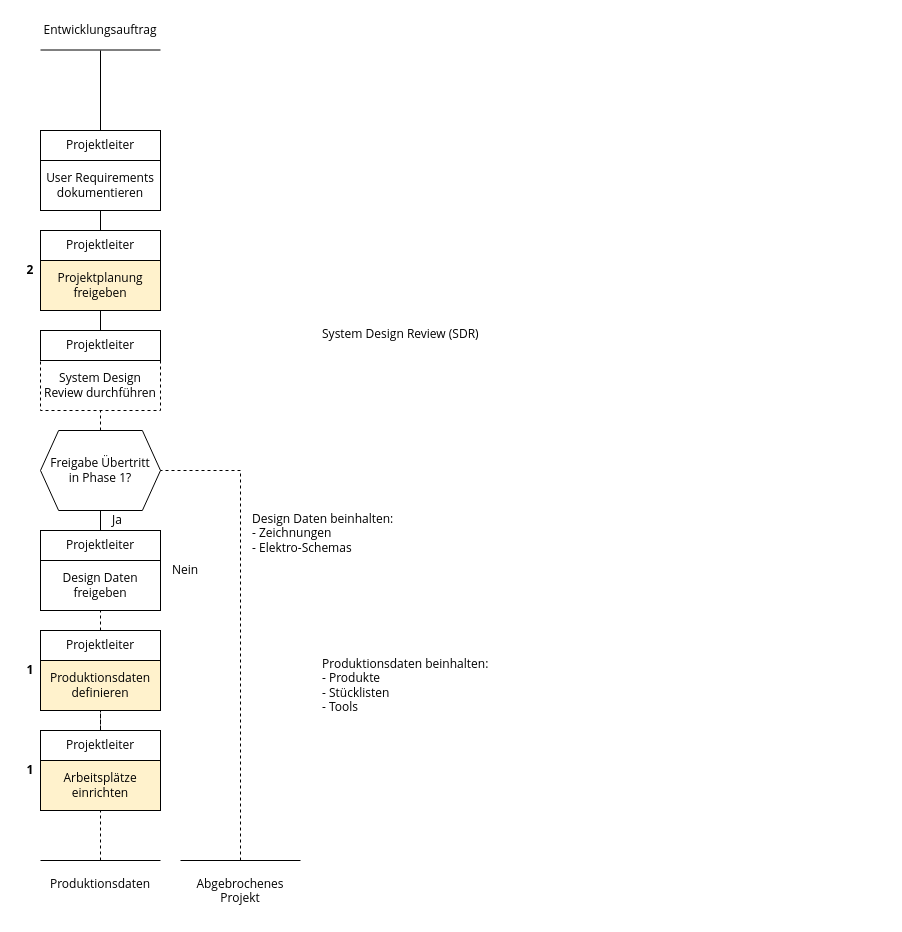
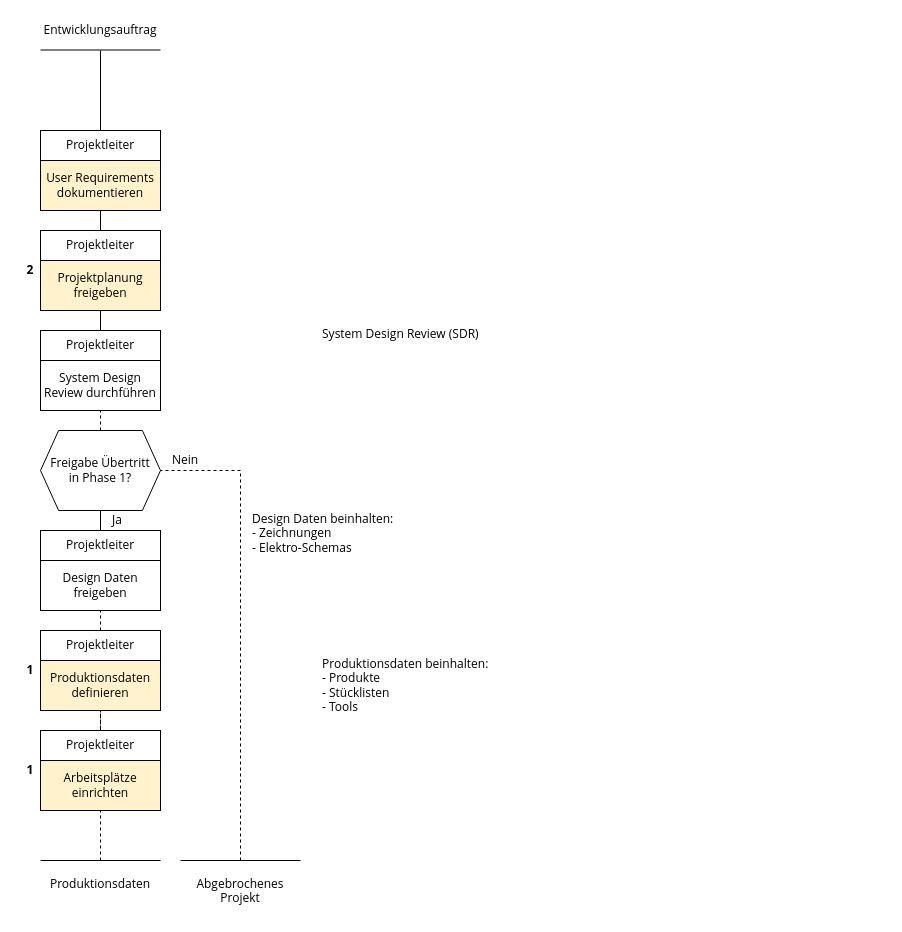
(101, 186) -> (101, 186)
(101, 386) -> (101, 386)
(206, 571) -> (206, 461)
